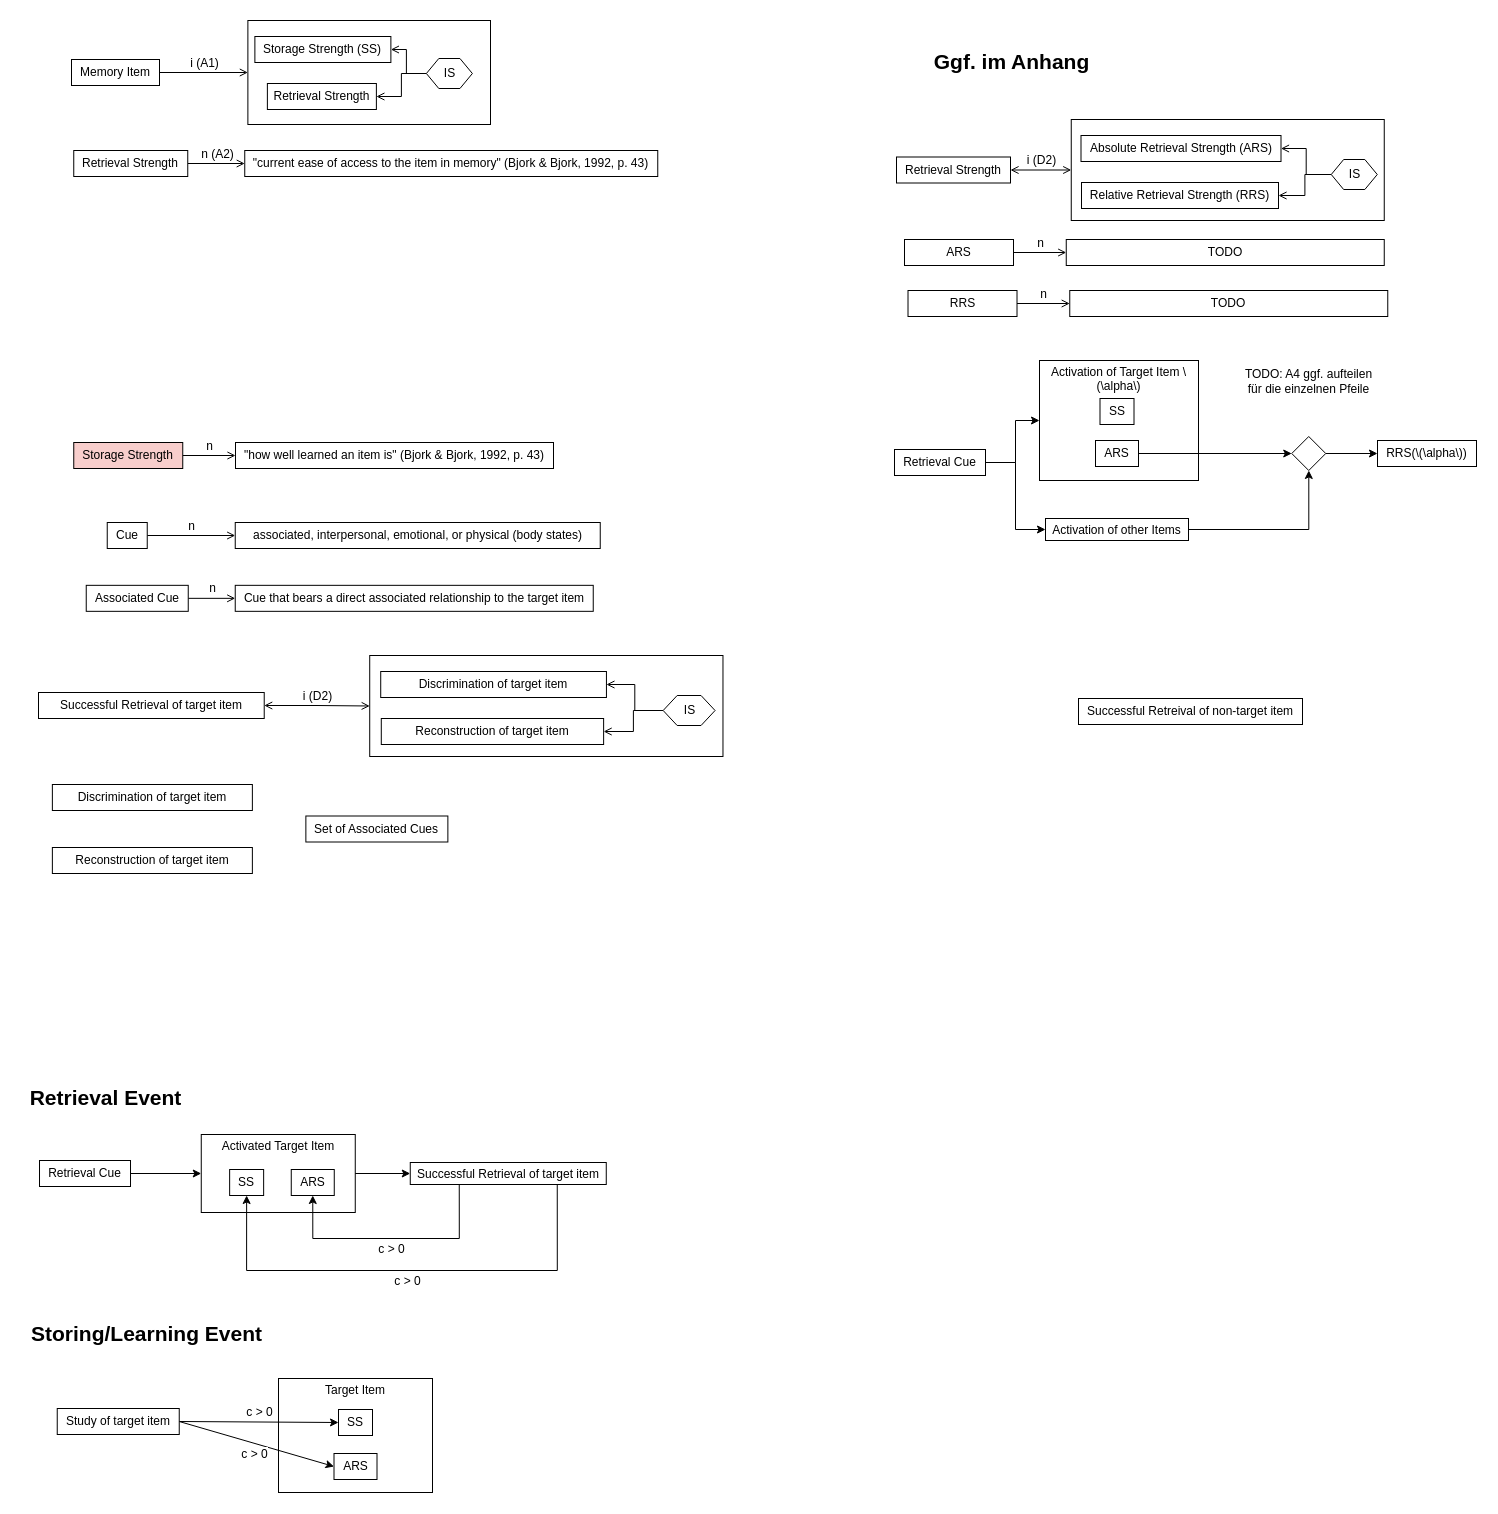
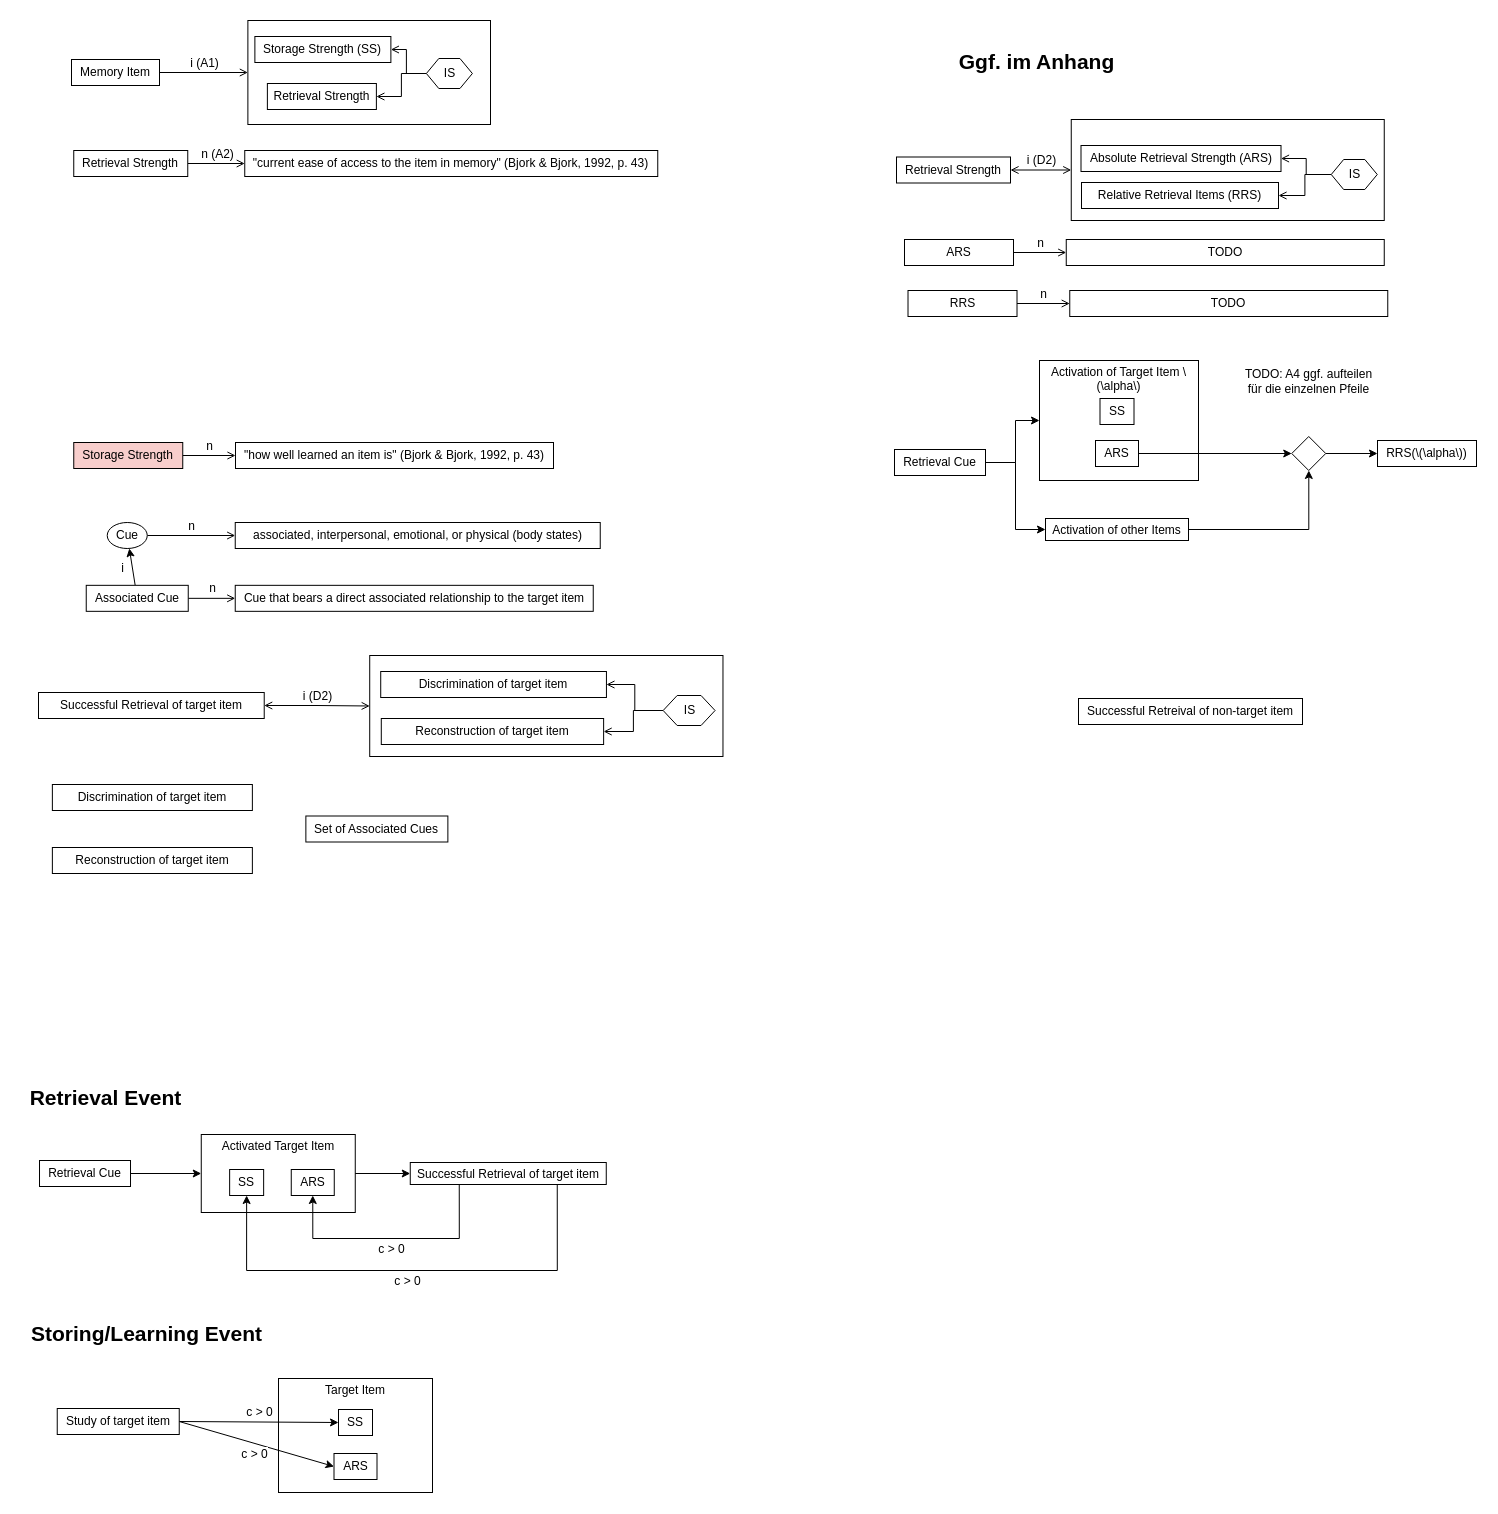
(1012, 61) -> (1037, 61)
(1181, 149) -> (1181, 159)
(1180, 196) -> (1180, 196)
(127, 536) -> (127, 536)
none -> (133, 570)
